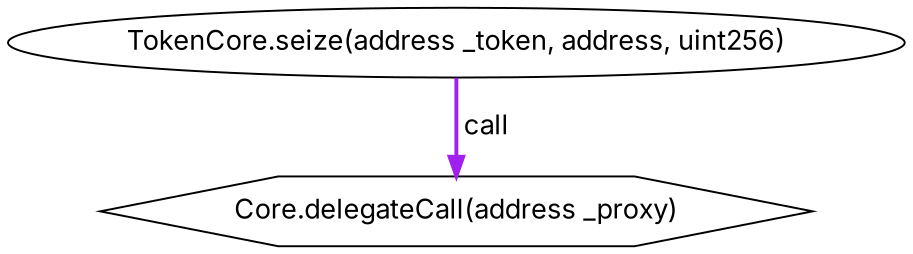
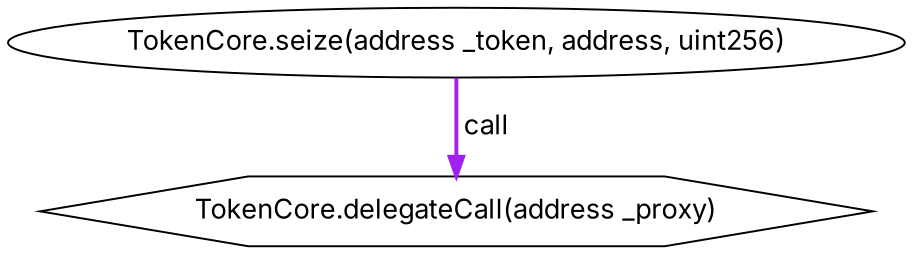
(456, 211) -> (456, 211)
